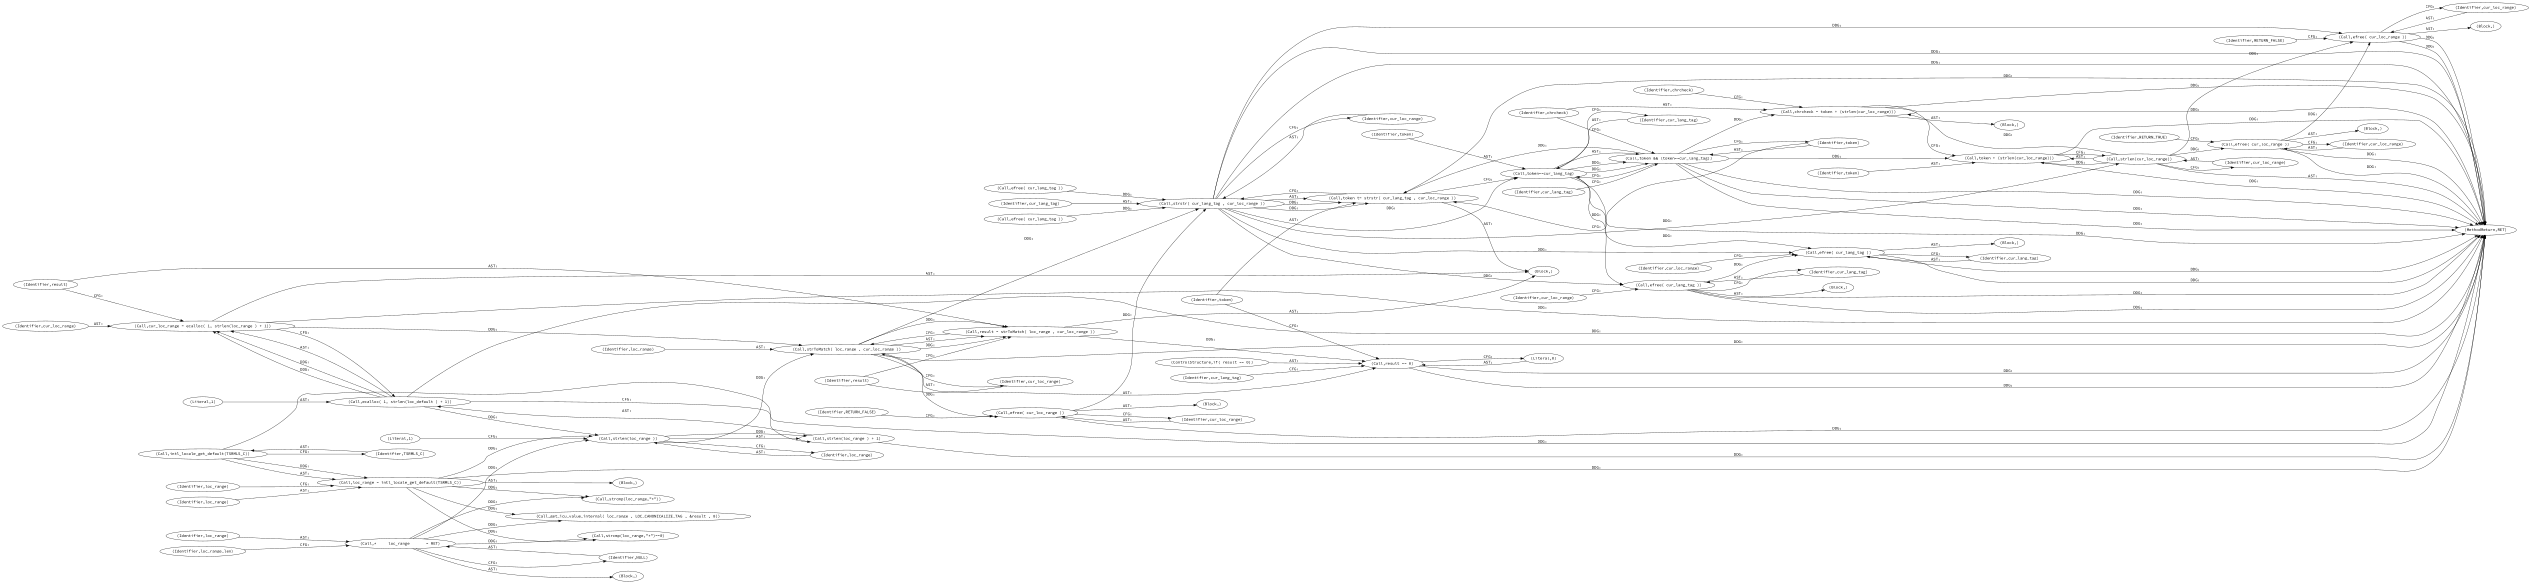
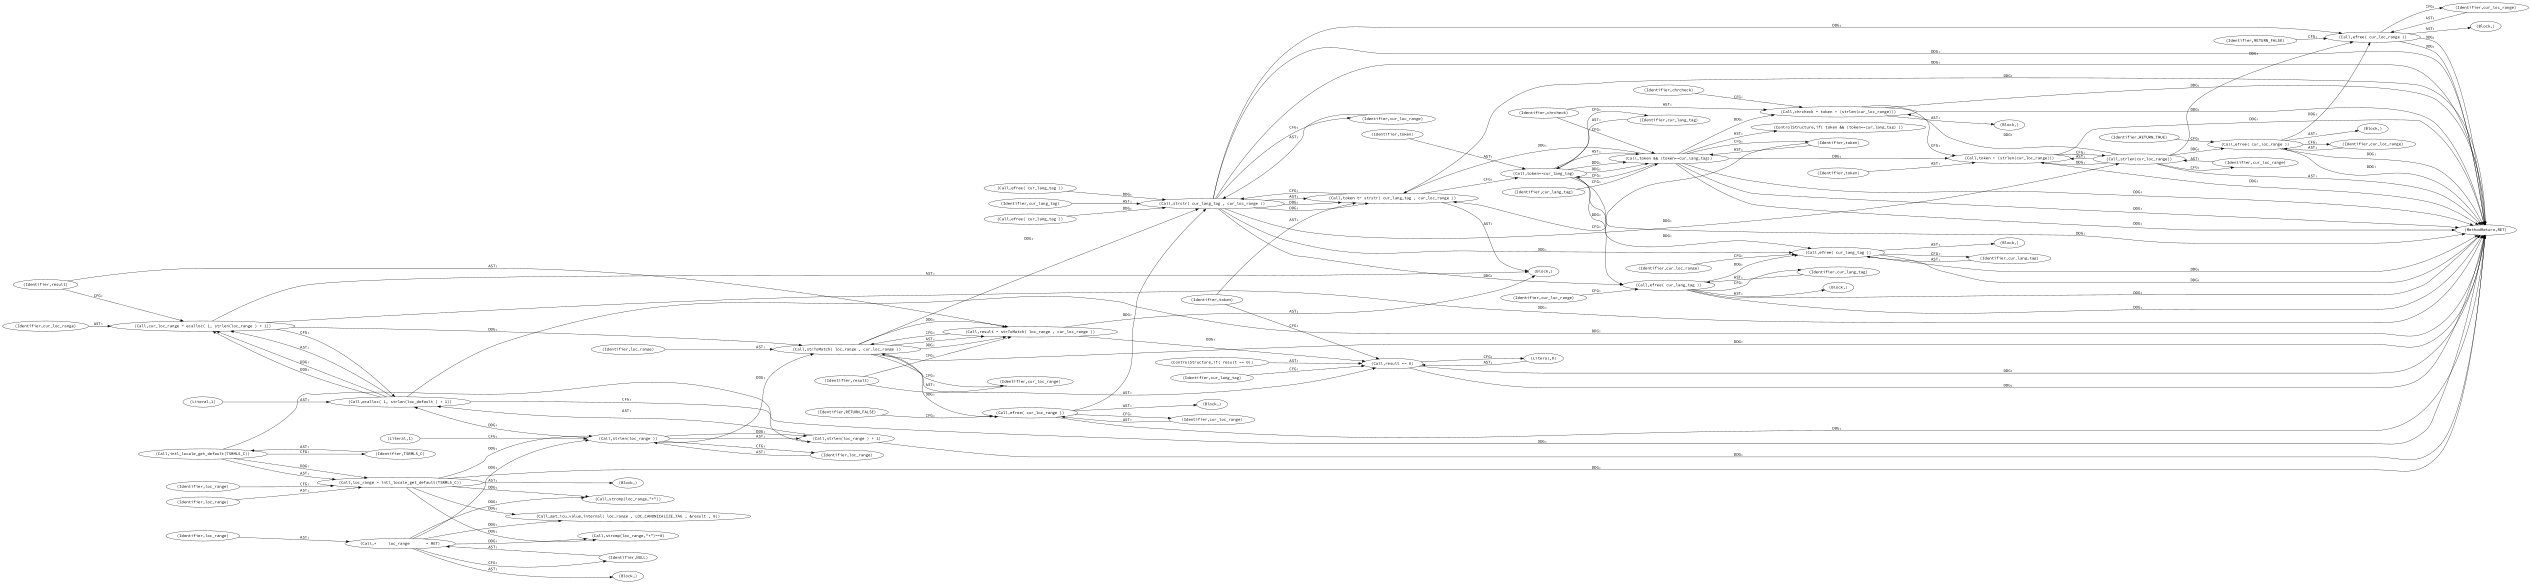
none -> (1838, 127)
(1378, 230) -> none
(509, 423) -> (501, 430)
(203, 551) -> none
